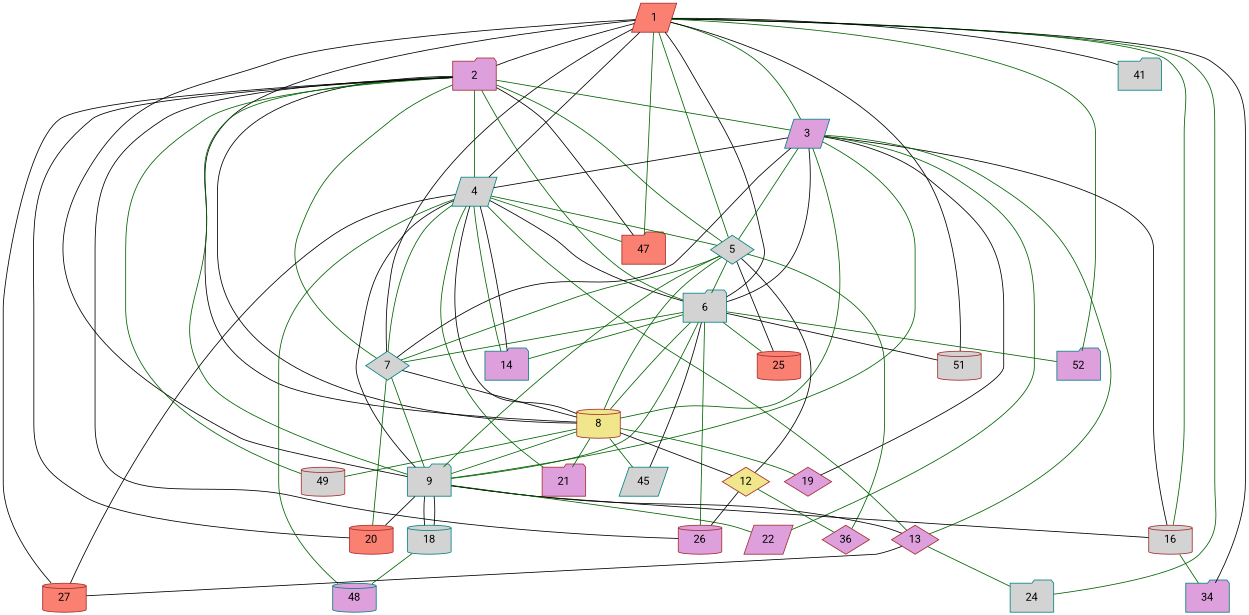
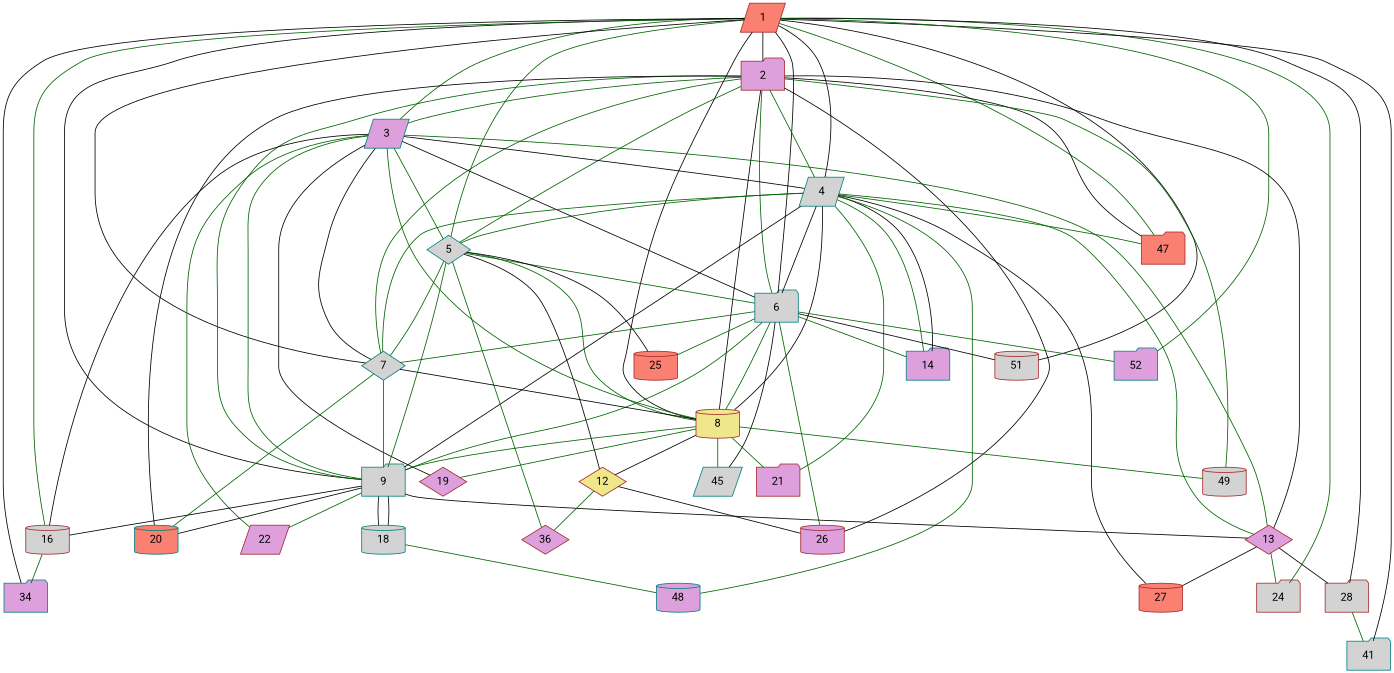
(35, 158) -> (1208, 149)
(371, 540) -> (156, 540)
(1032, 598) -> (1278, 598)
none -> (1347, 598)
